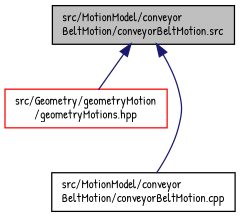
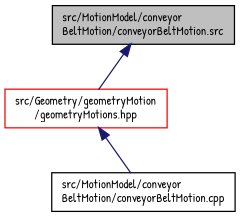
(181, 115) -> (118, 155)
